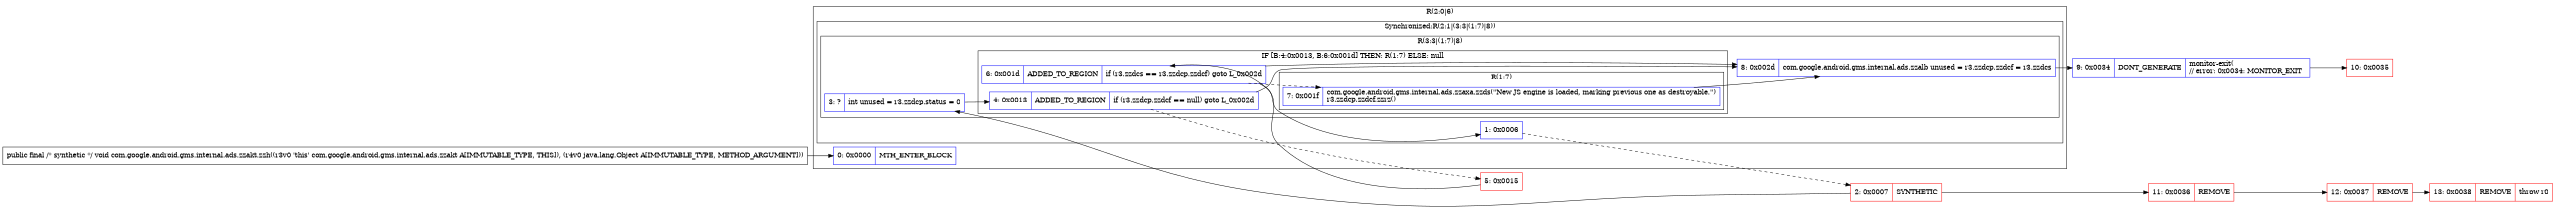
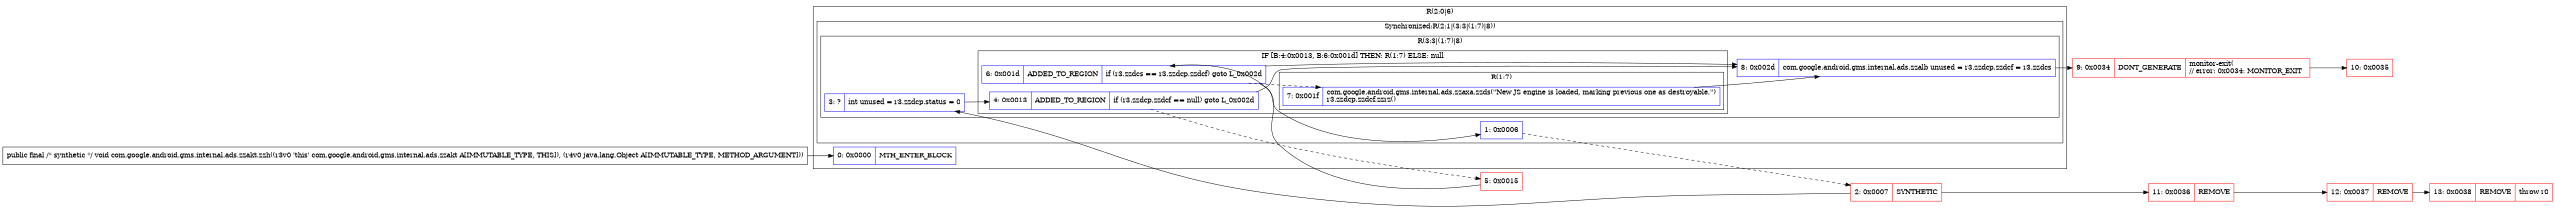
(2191, 68) -> (2191, 68)
